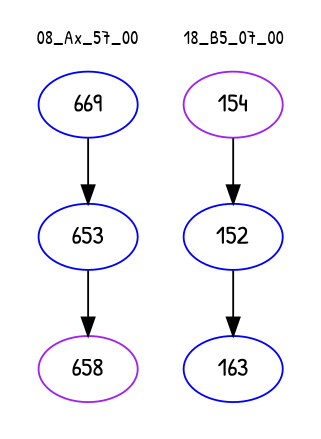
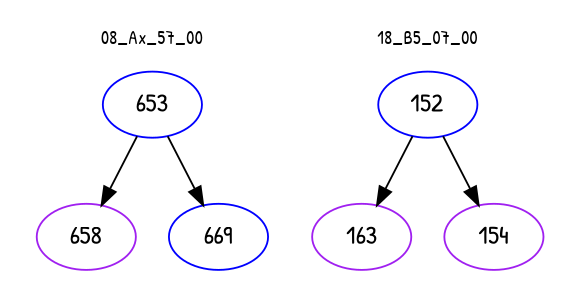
(88, 162) -> (181, 163)
(233, 162) -> (457, 163)
(233, 369) -> (362, 237)
